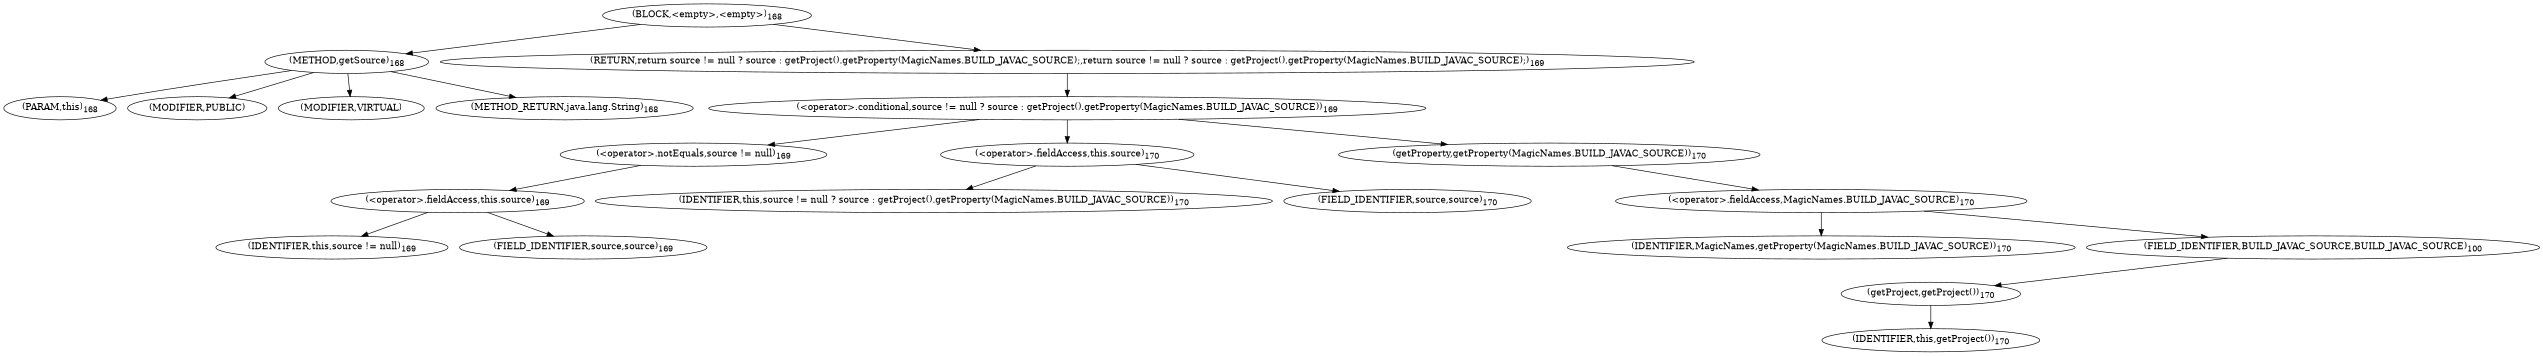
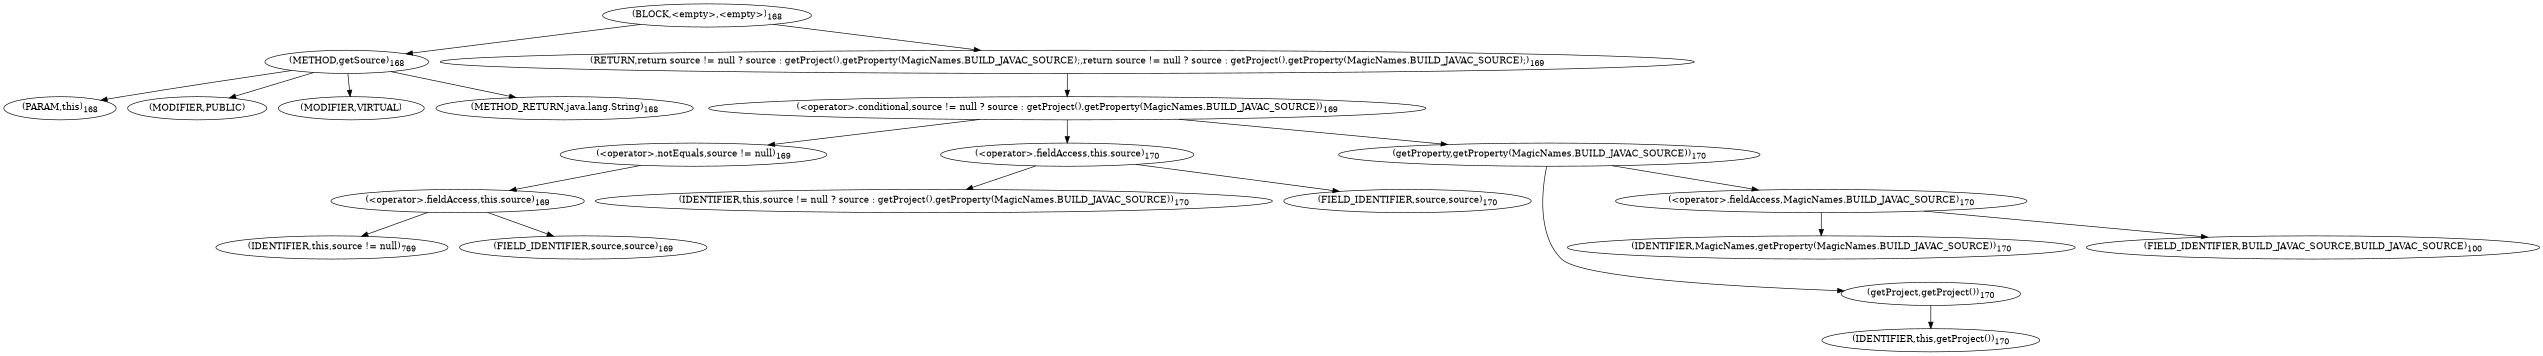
(409, 246) -> (409, 246)
(2114, 272) -> (1649, 278)
